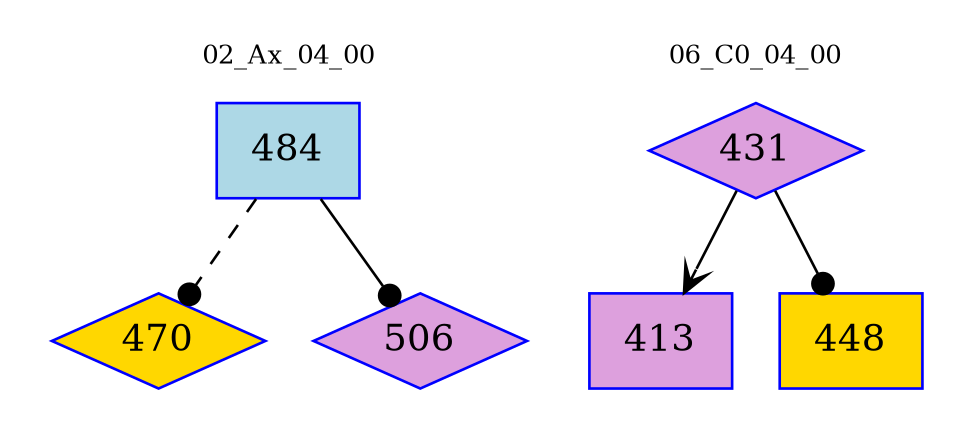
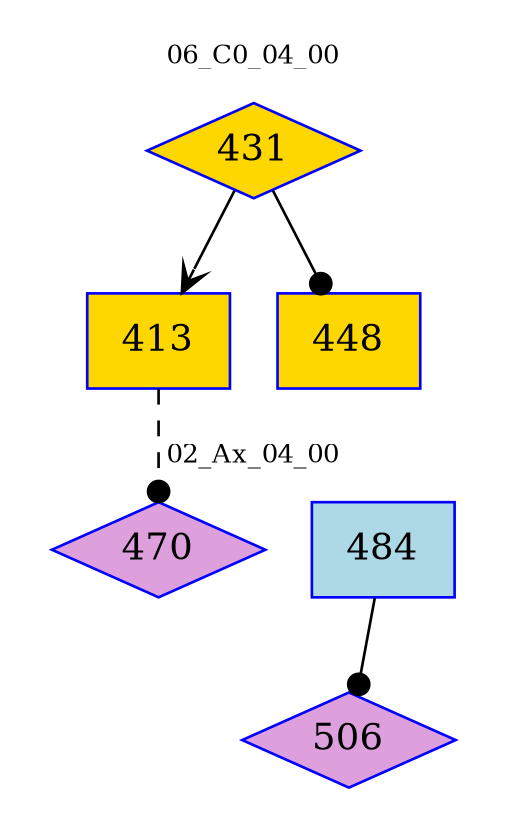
(756, 151) -> (254, 151)
(226, 242) -> (159, 448)
(159, 341) -> (159, 550)
(661, 341) -> (159, 341)
